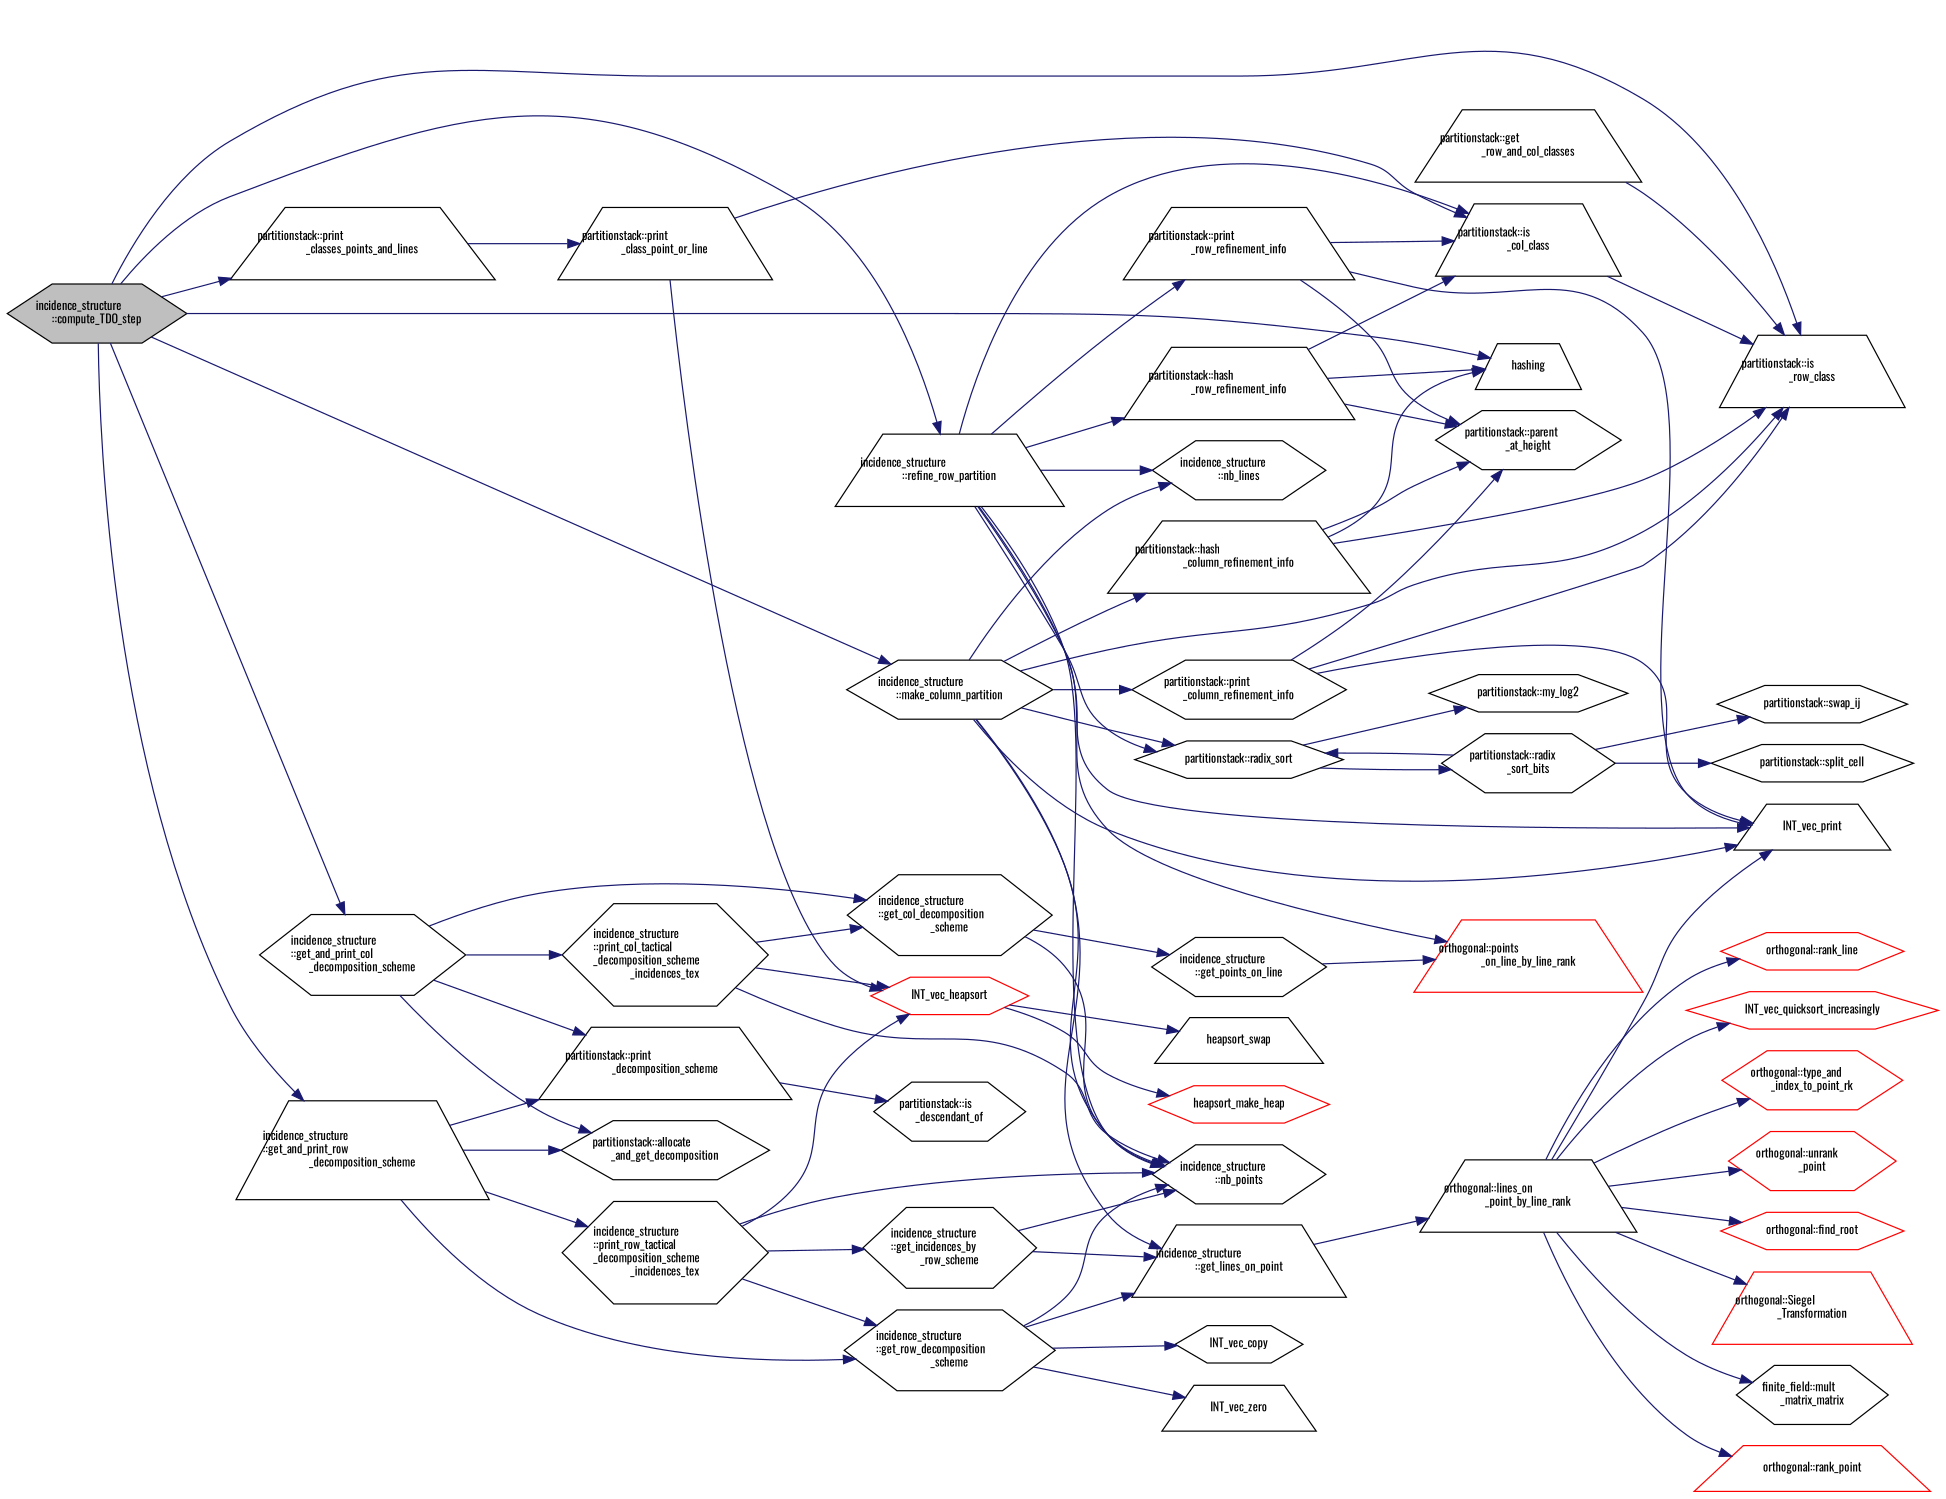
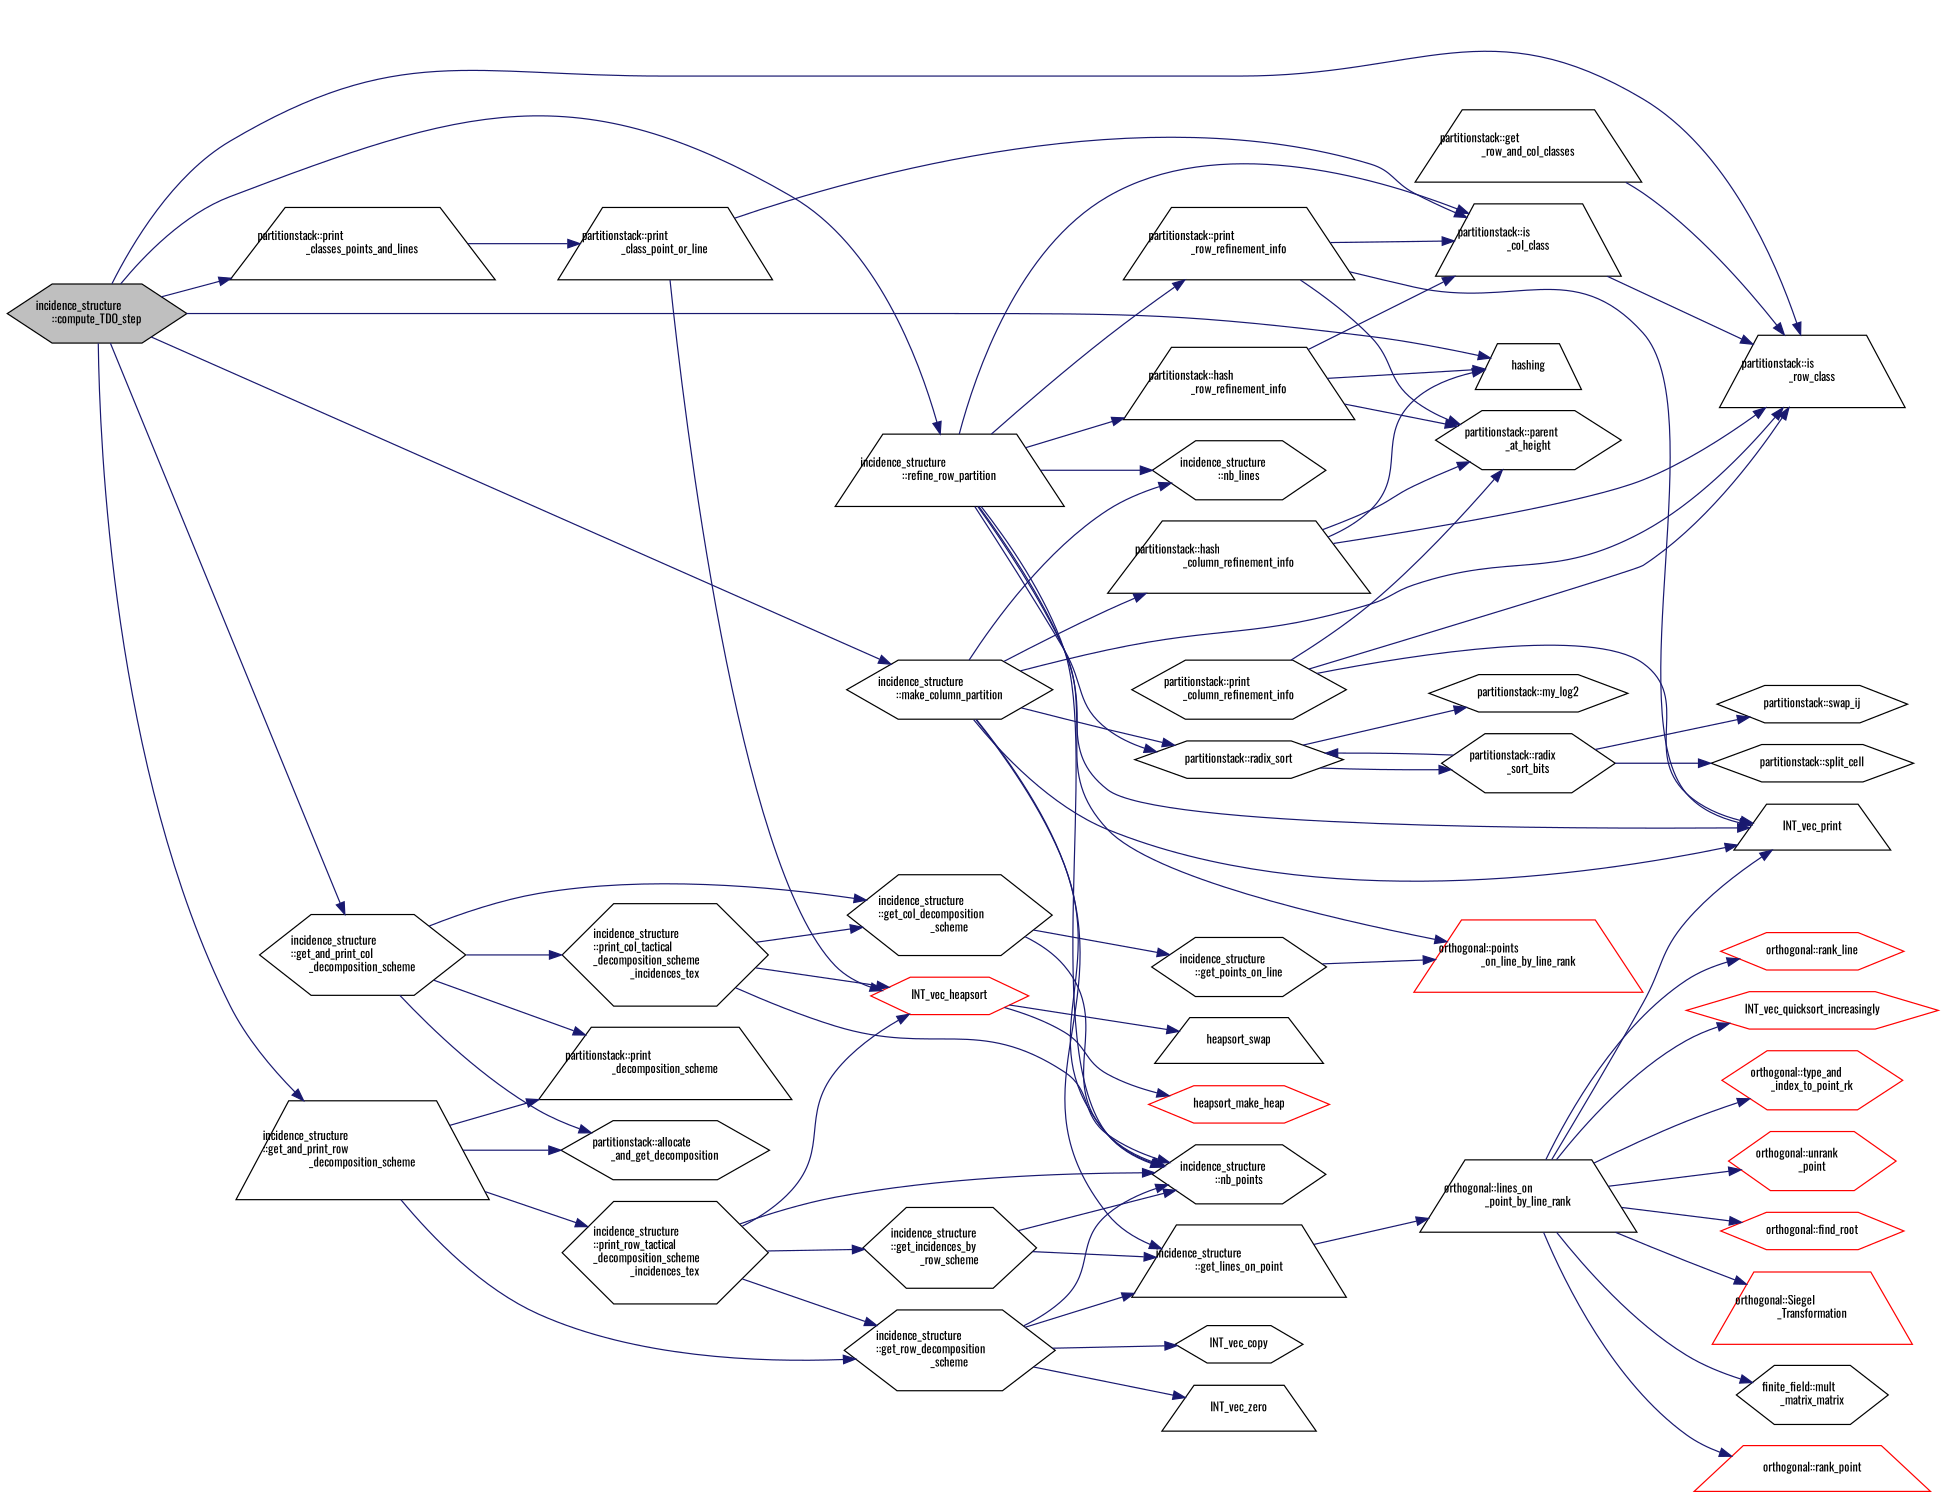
(1088, 690) -> none
(950, 1112) -> none
